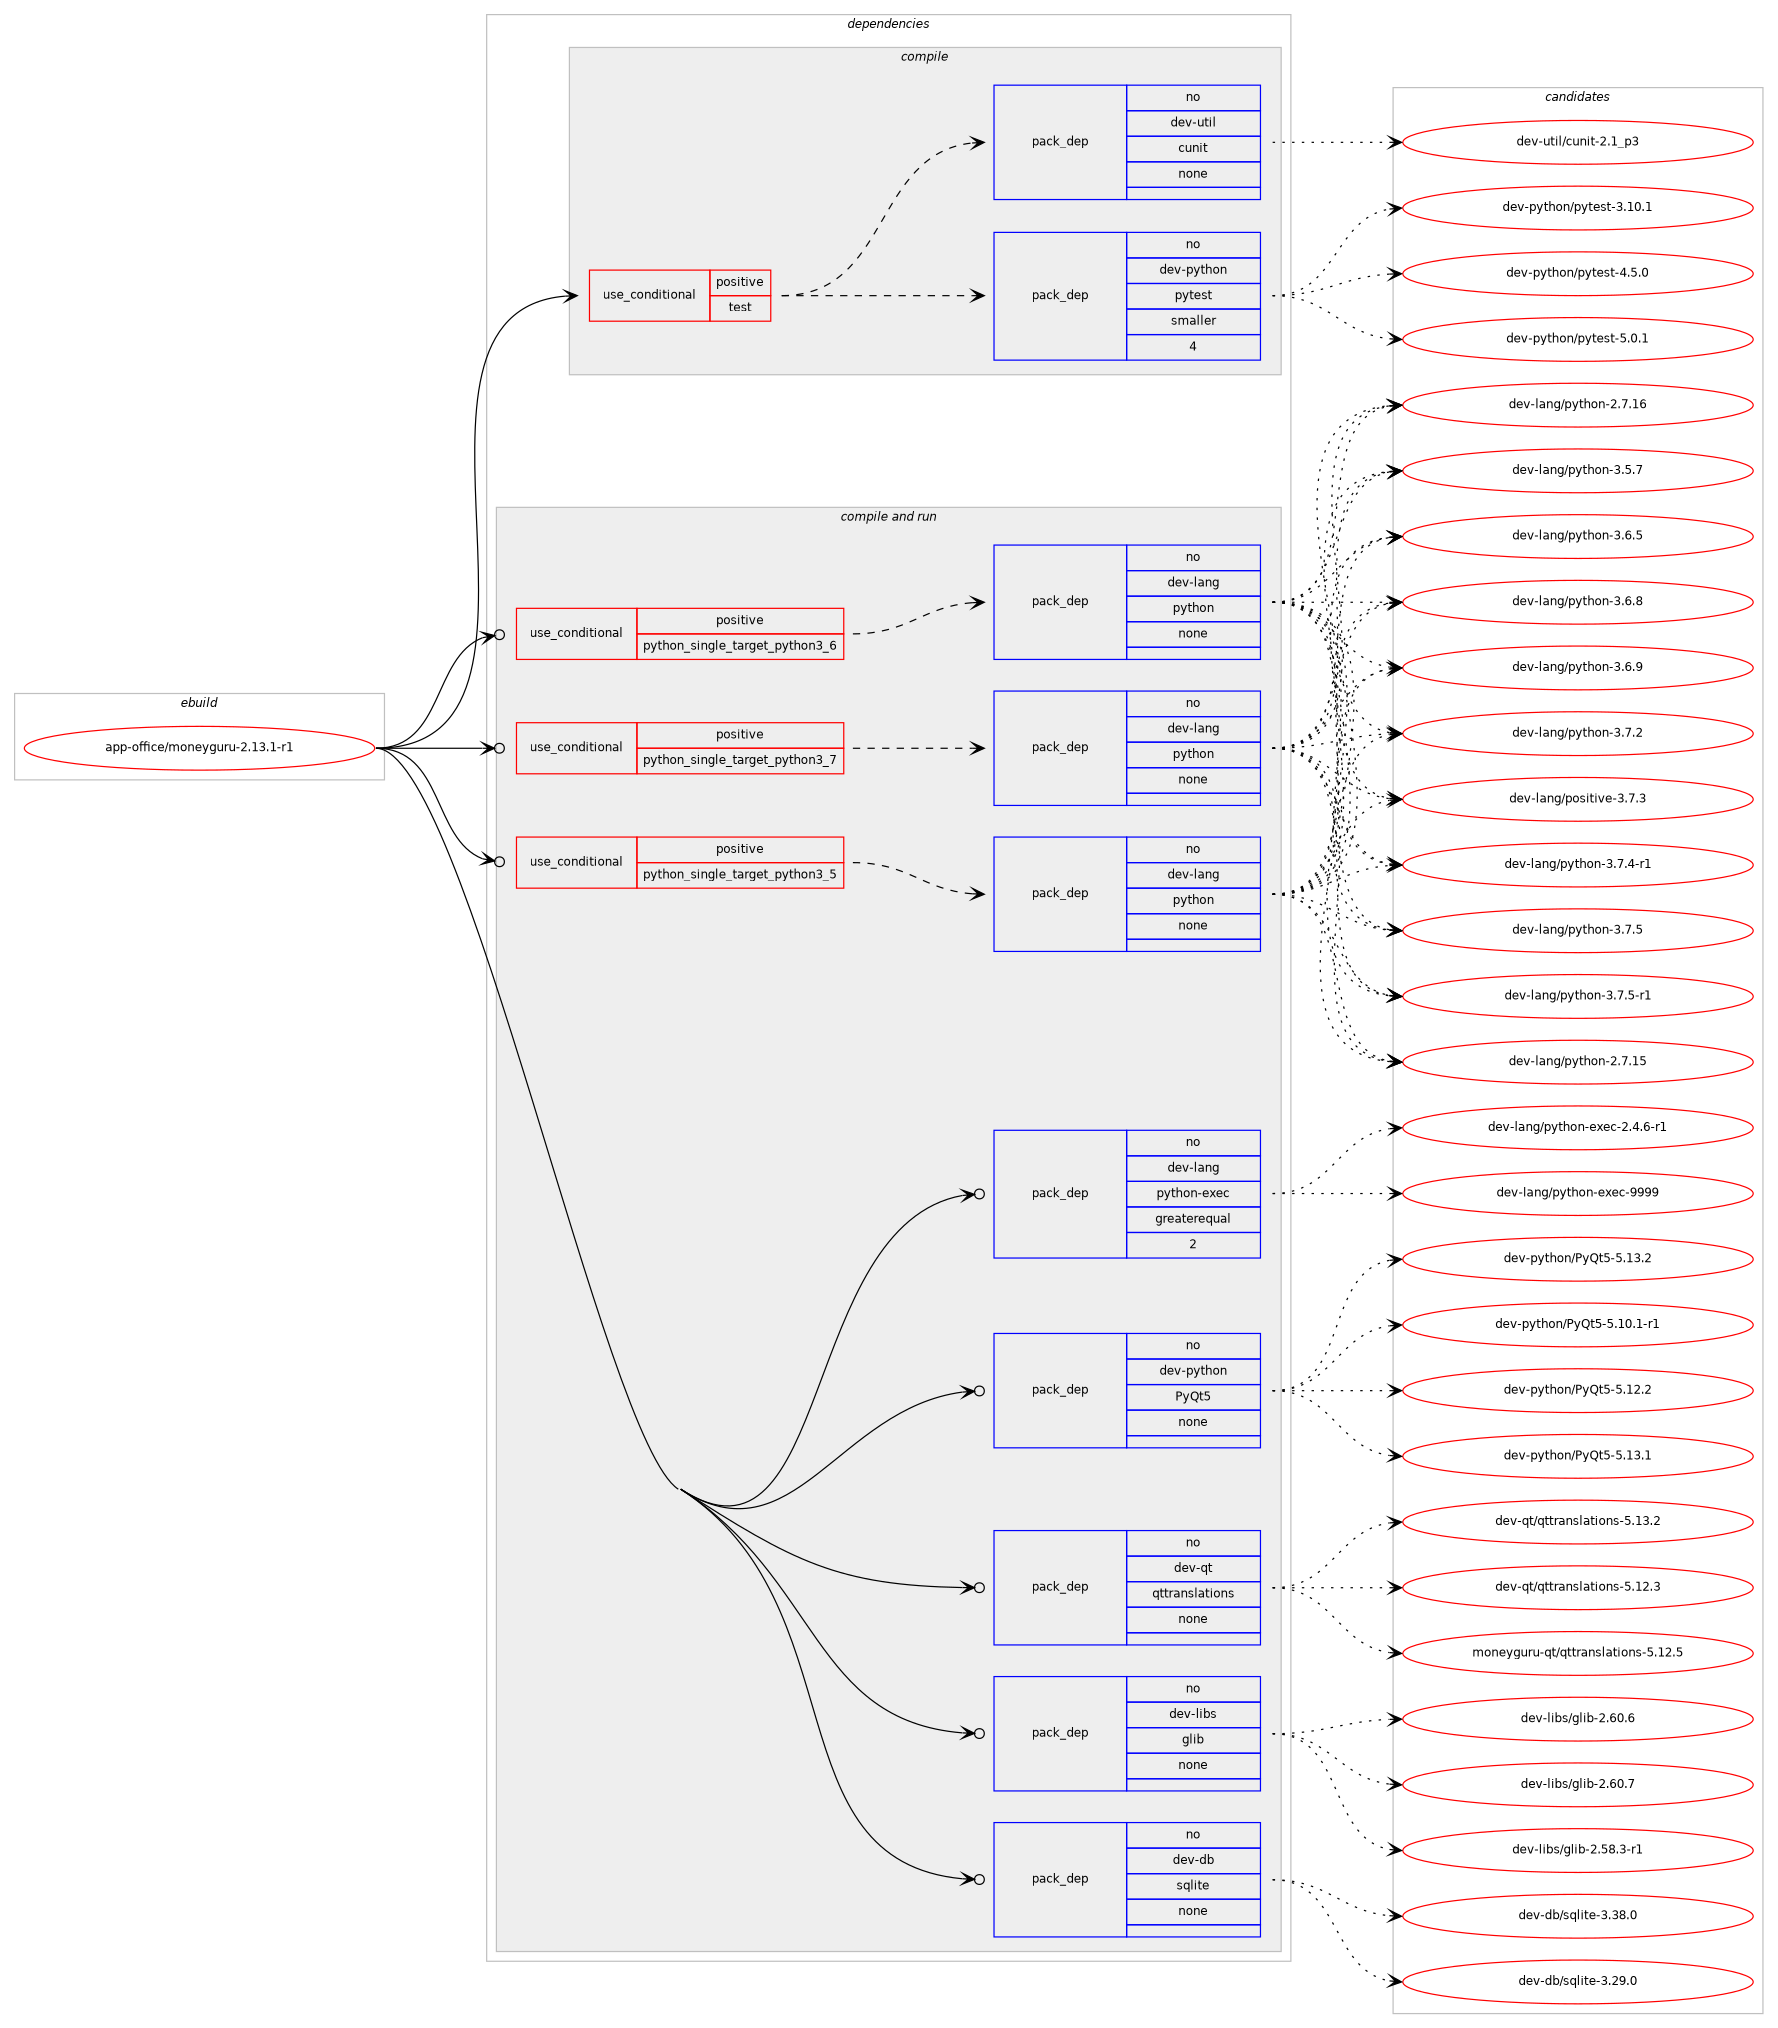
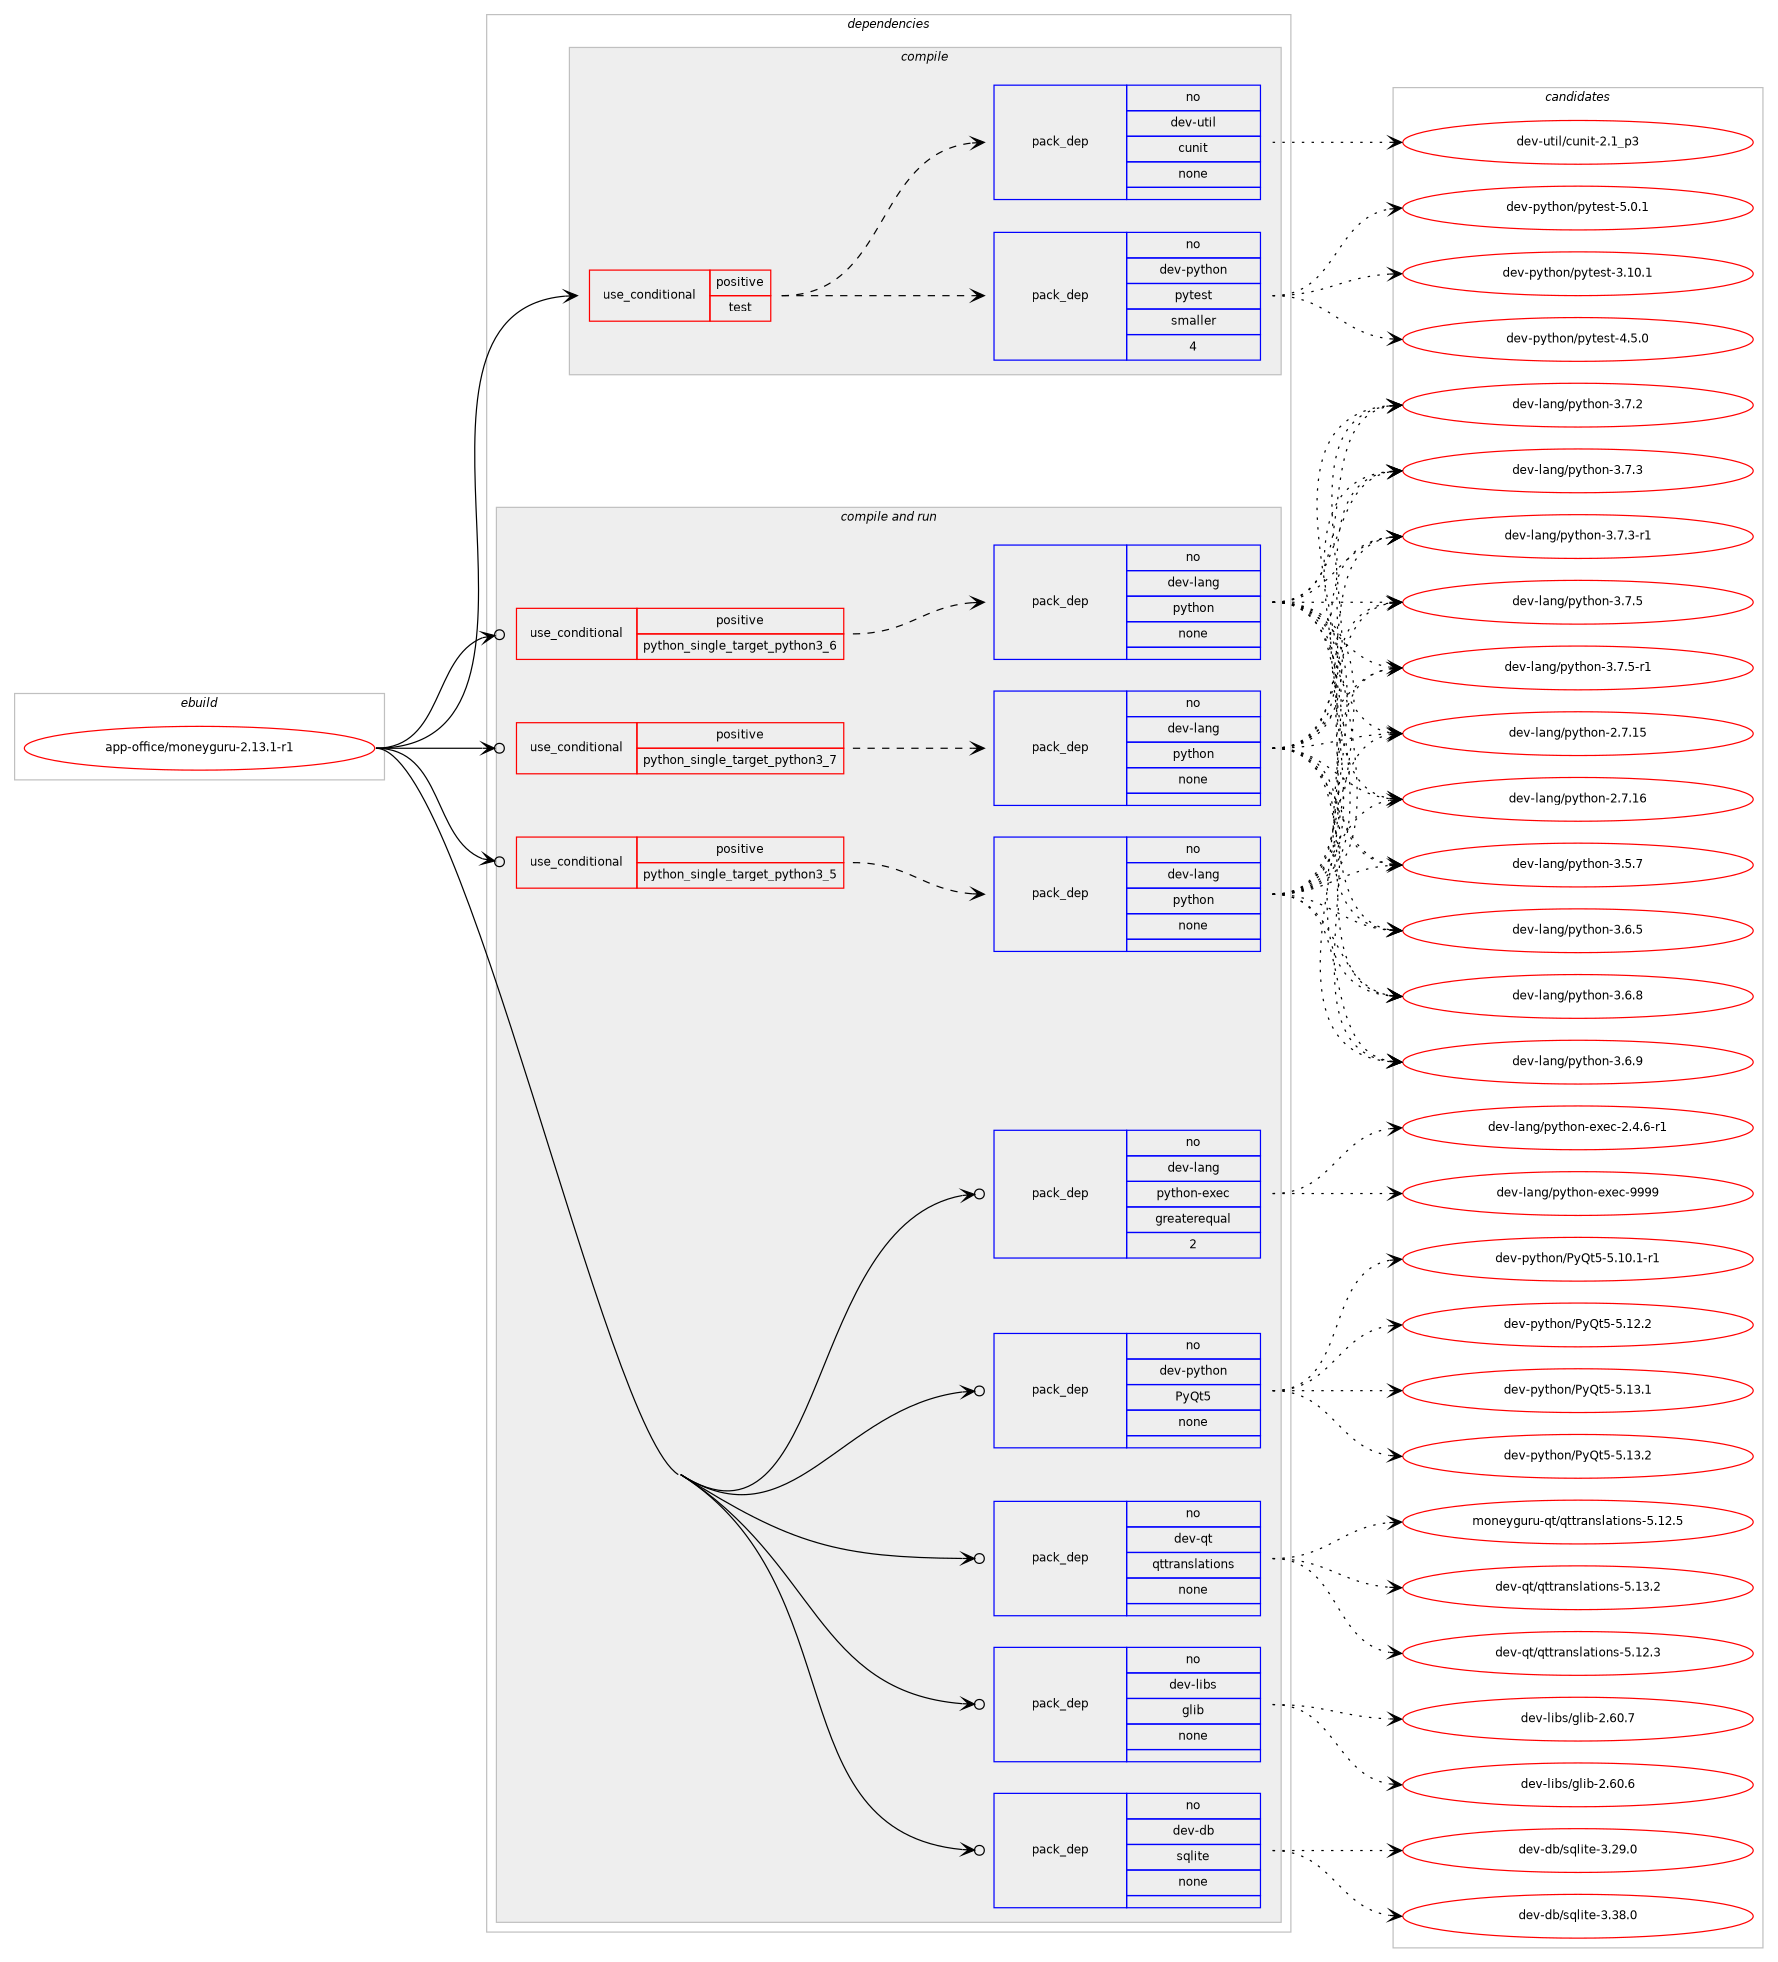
(1578, 799) -> (1578, 471)
(1578, 865) -> (1578, 537)
(1578, 1851) -> none
